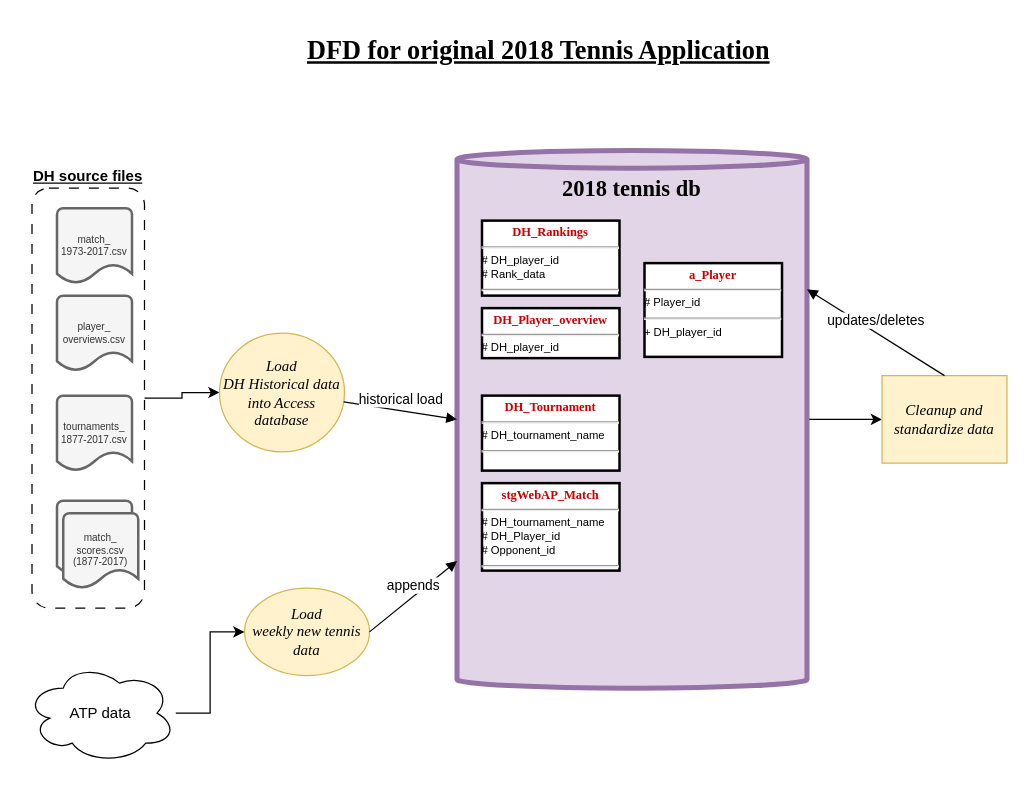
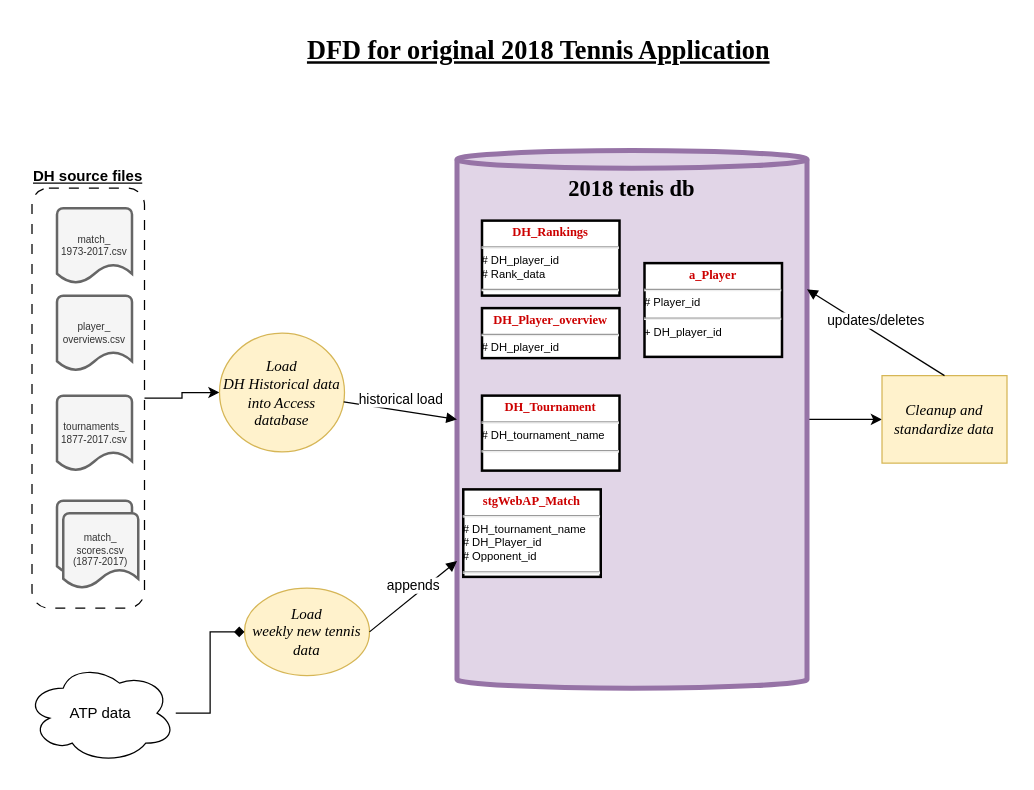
(632, 190) -> (632, 190)
(551, 527) -> (532, 533)
(234, 632) -> (234, 632)
